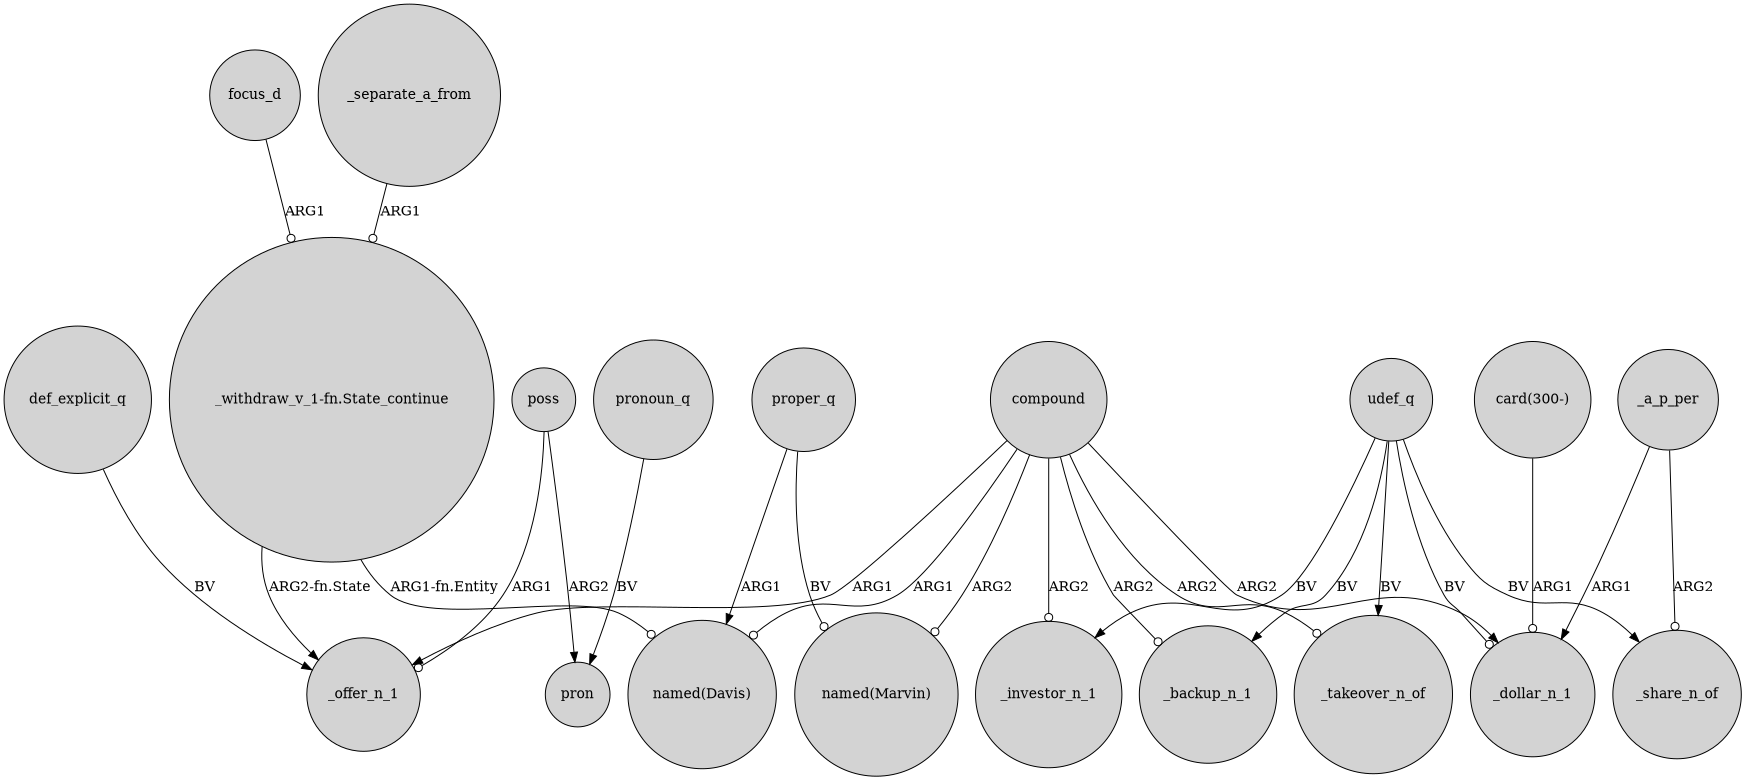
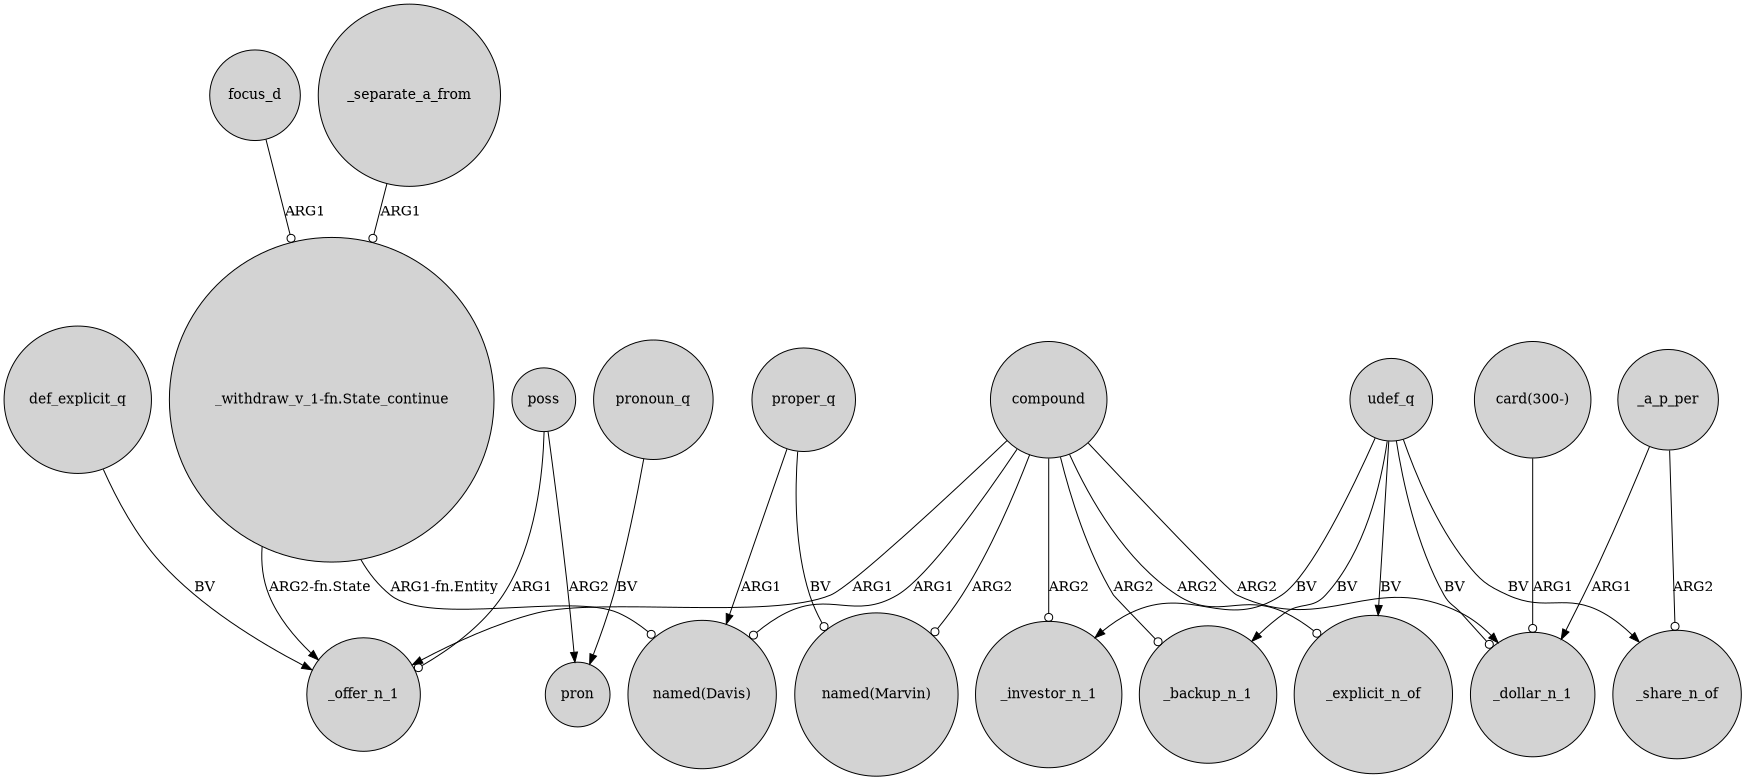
(1373, 695) -> (1373, 695)
